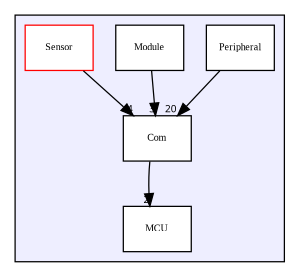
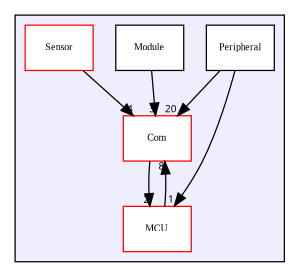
none -> (214, 136)
(157, 138) -> (157, 138)
none -> (166, 190)
(157, 229) -> (157, 229)
